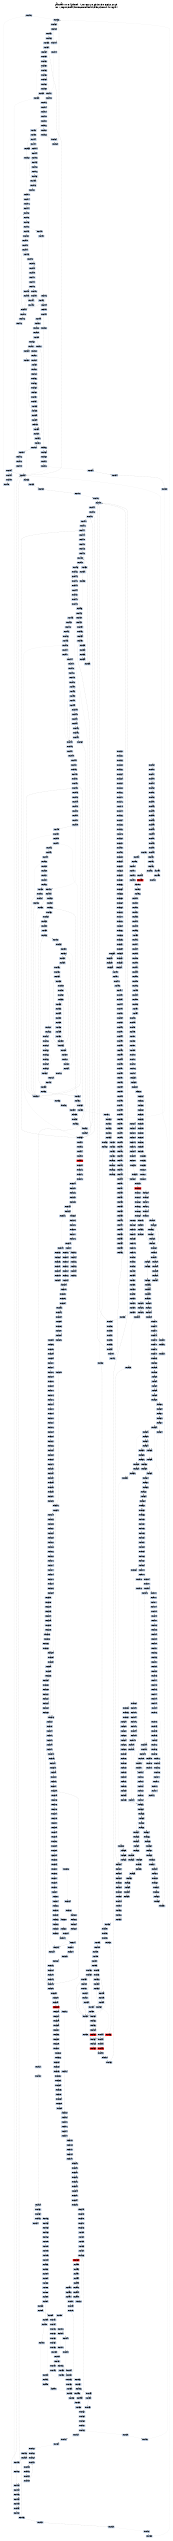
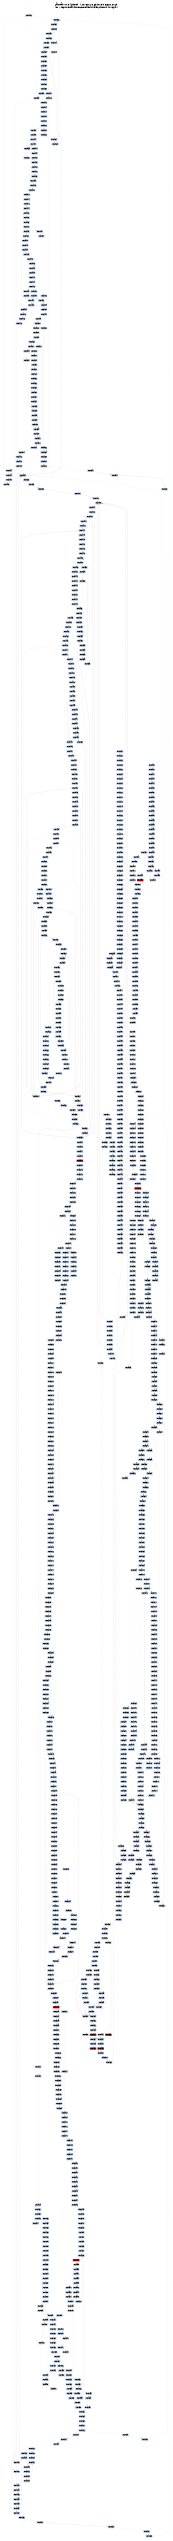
(133, 1027) -> none
none -> (154, 1717)
